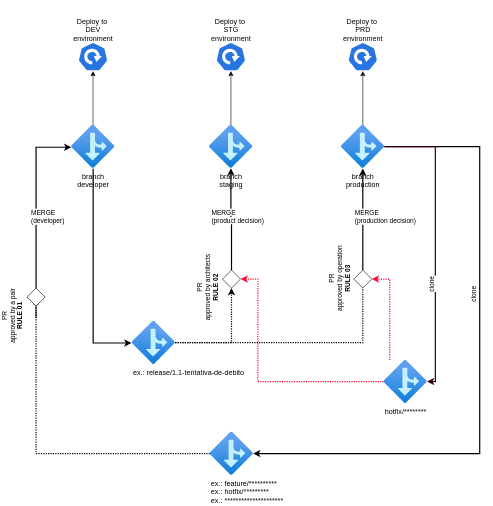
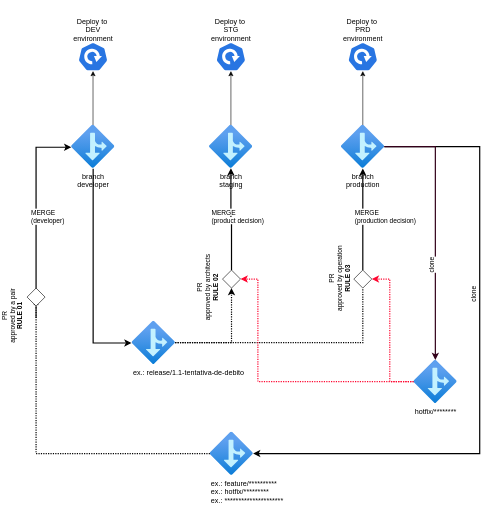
(405, 382) -> (435, 382)
